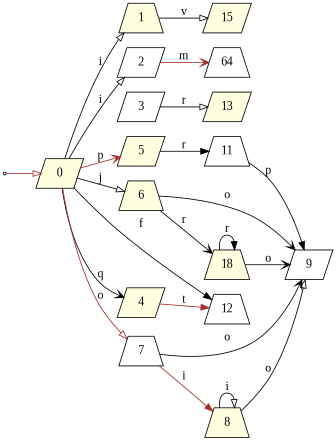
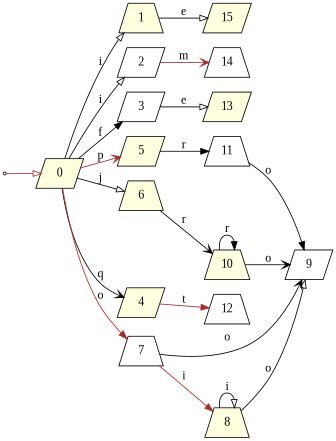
(184, 12) -> (184, 12)
(227, 62) -> (227, 62)
(184, 101) -> (184, 101)
(268, 171) -> (268, 171)
(229, 207) -> none
(136, 245) -> (97, 143)
(227, 265) -> (227, 265)
(83, 269) -> (83, 269)
